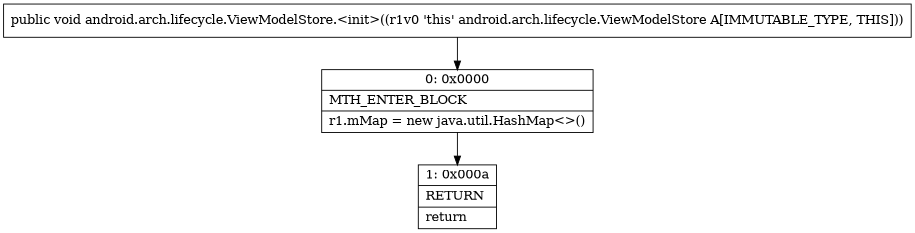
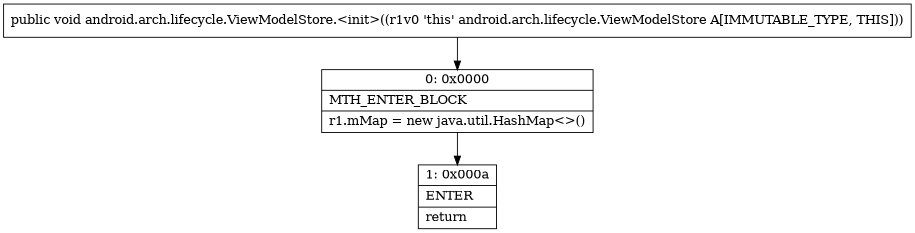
(455, 196) -> (449, 196)
